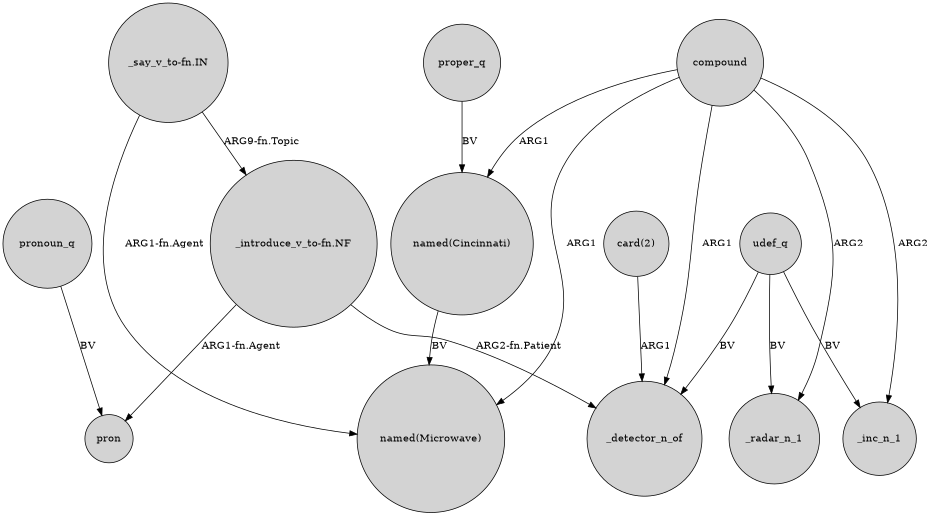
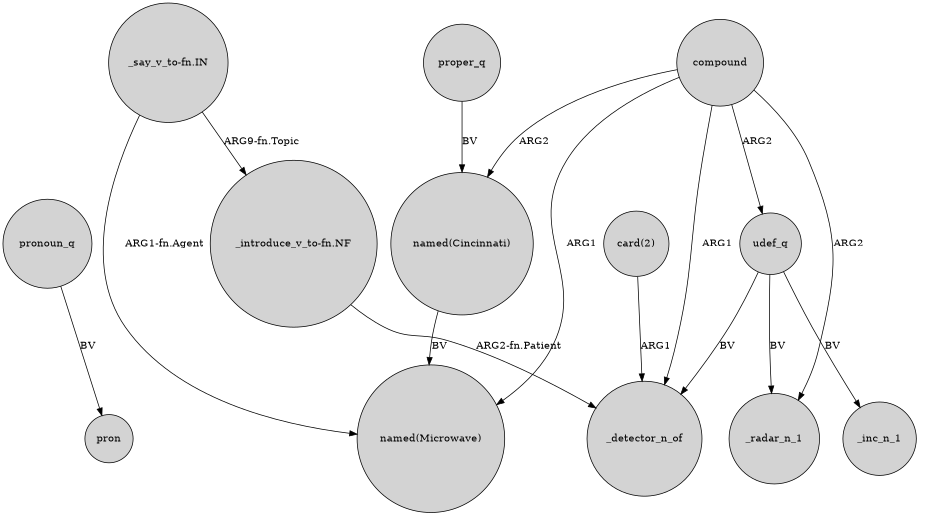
(534, 141) -> (534, 141)
(886, 208) -> (746, 156)
(183, 360) -> none
